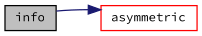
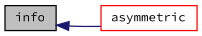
(72, 10) -> (85, 26)
